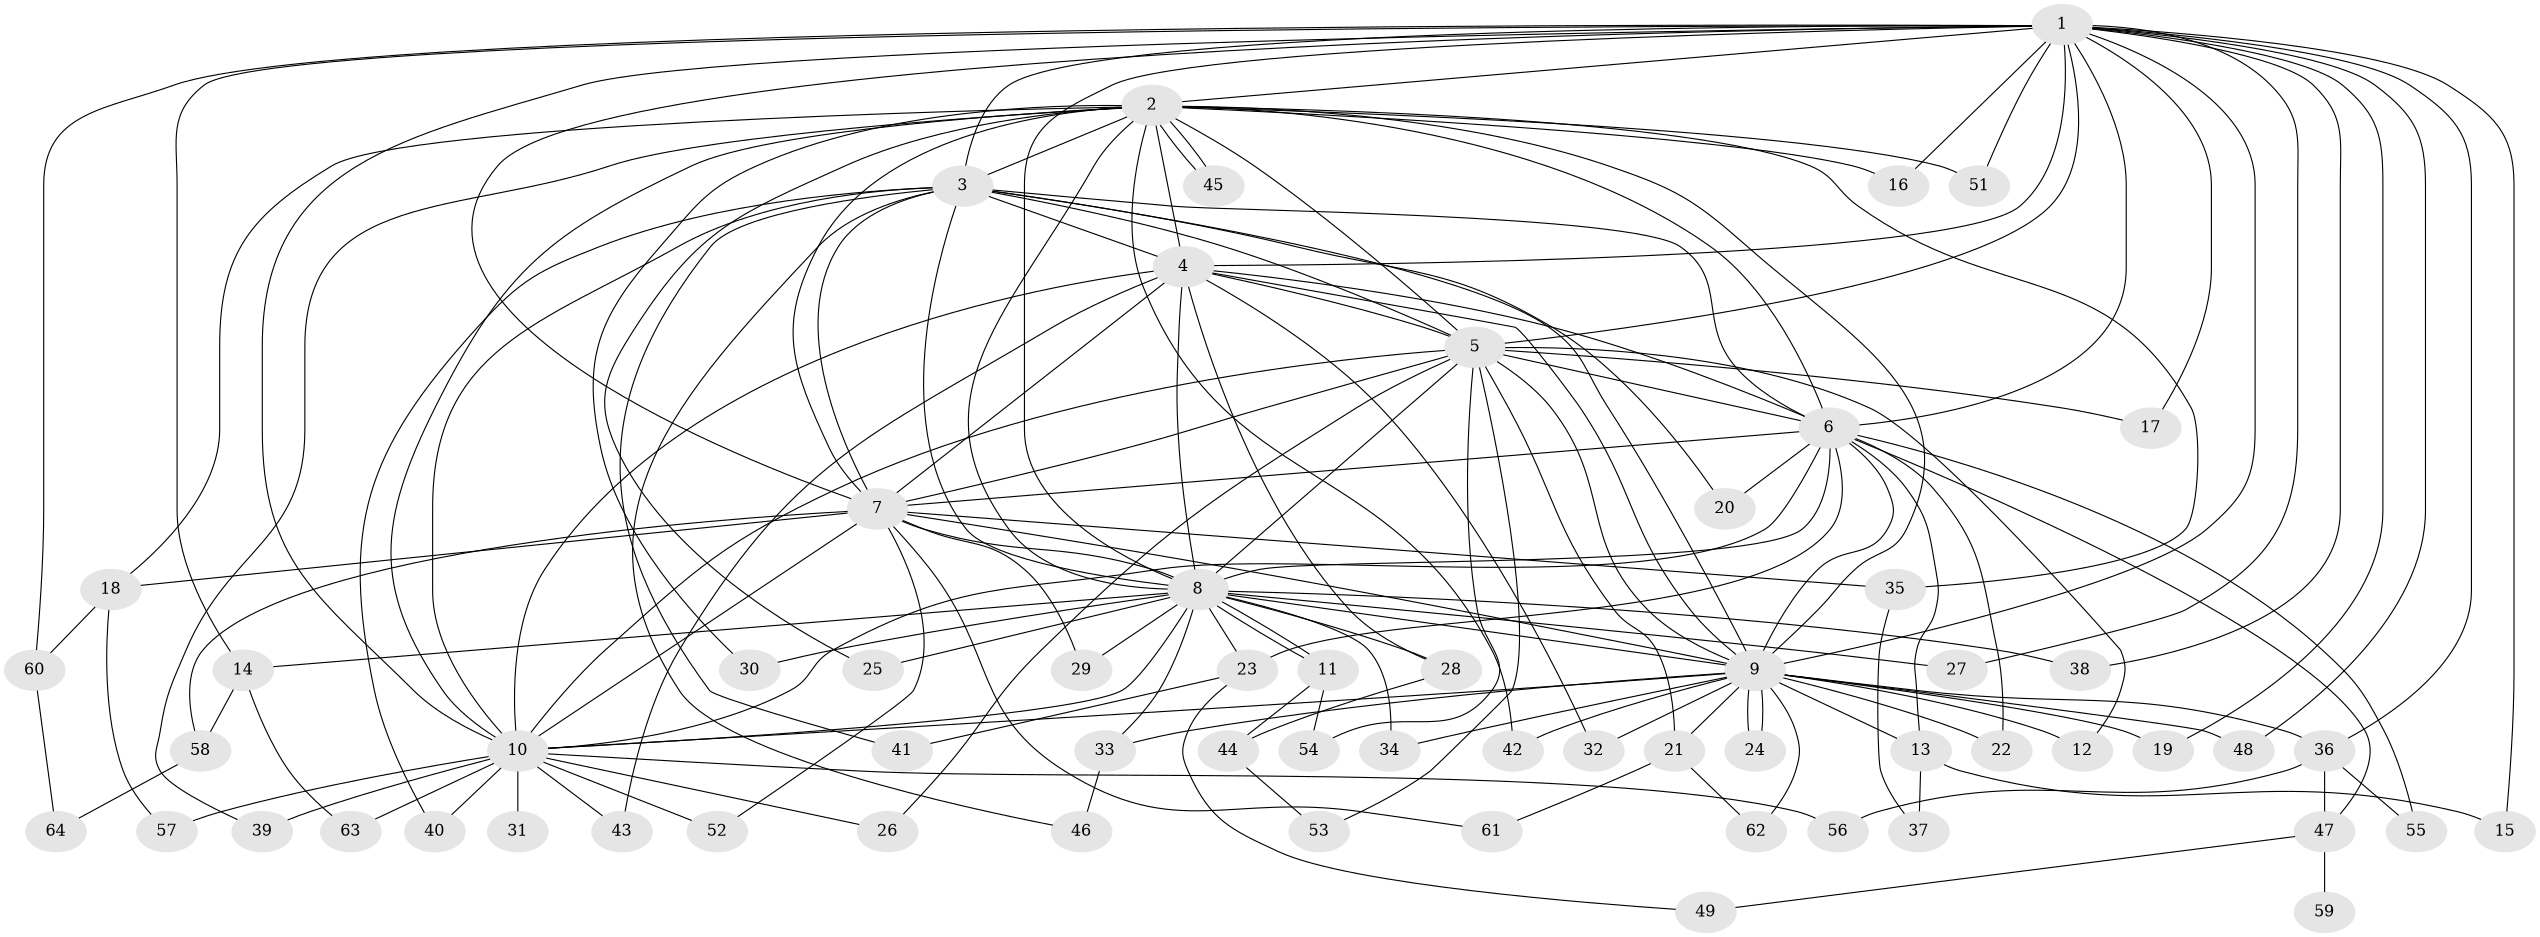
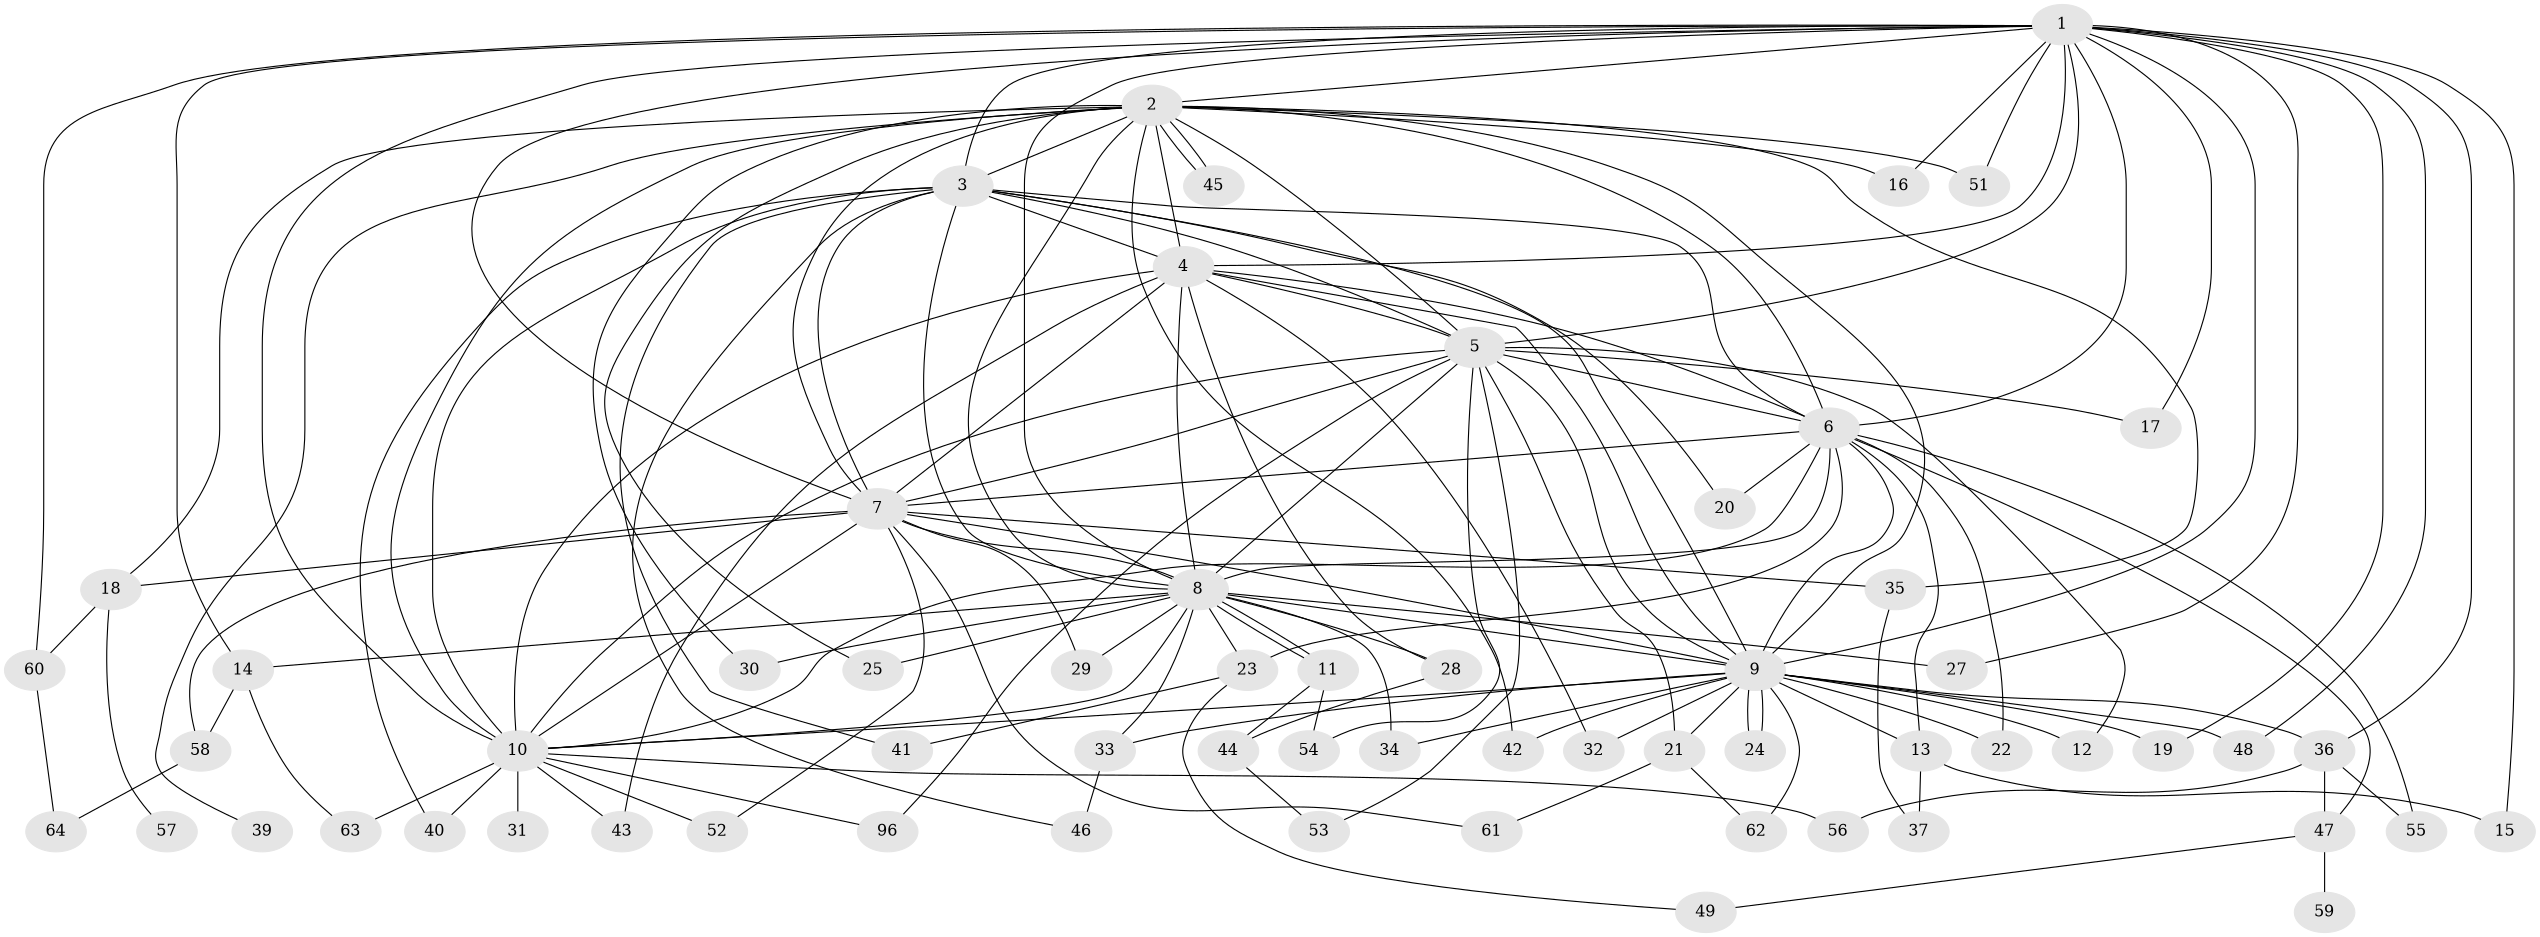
(2080, 670) -> none
(340, 784) -> none
(388, 787) -> none
(888, 832) -> (888, 832)
